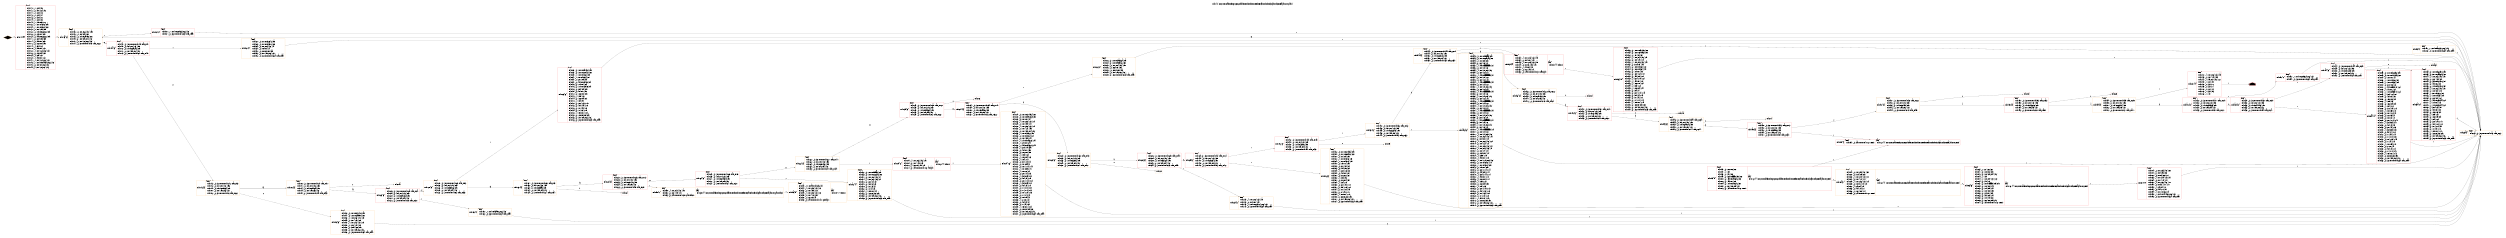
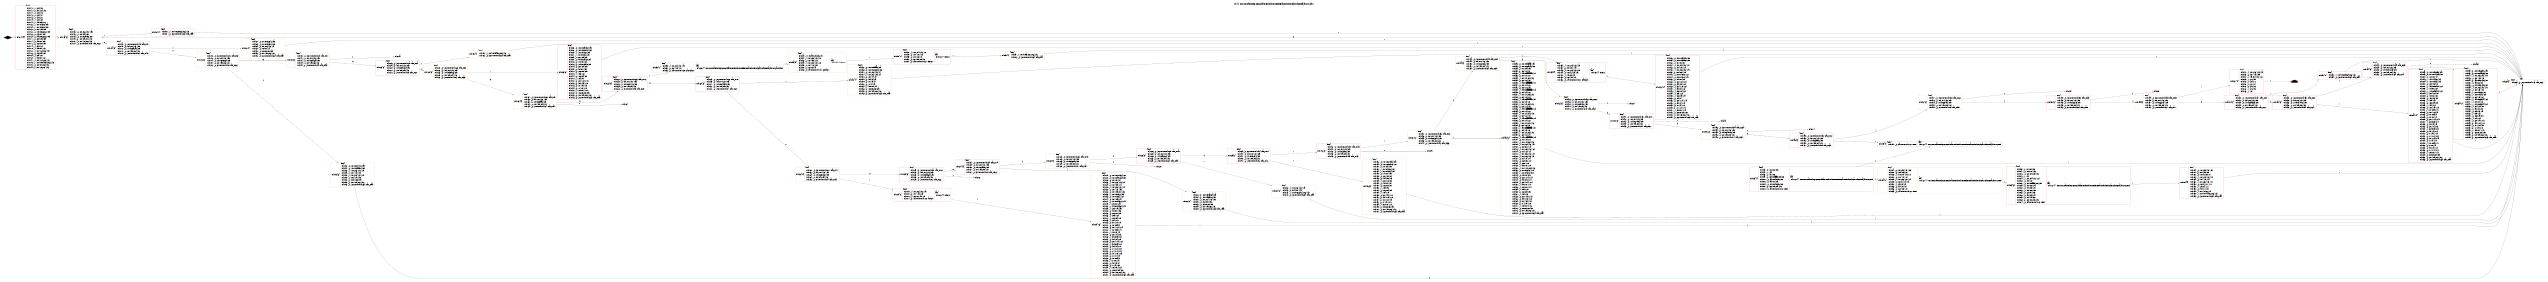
none -> (922, 57)
